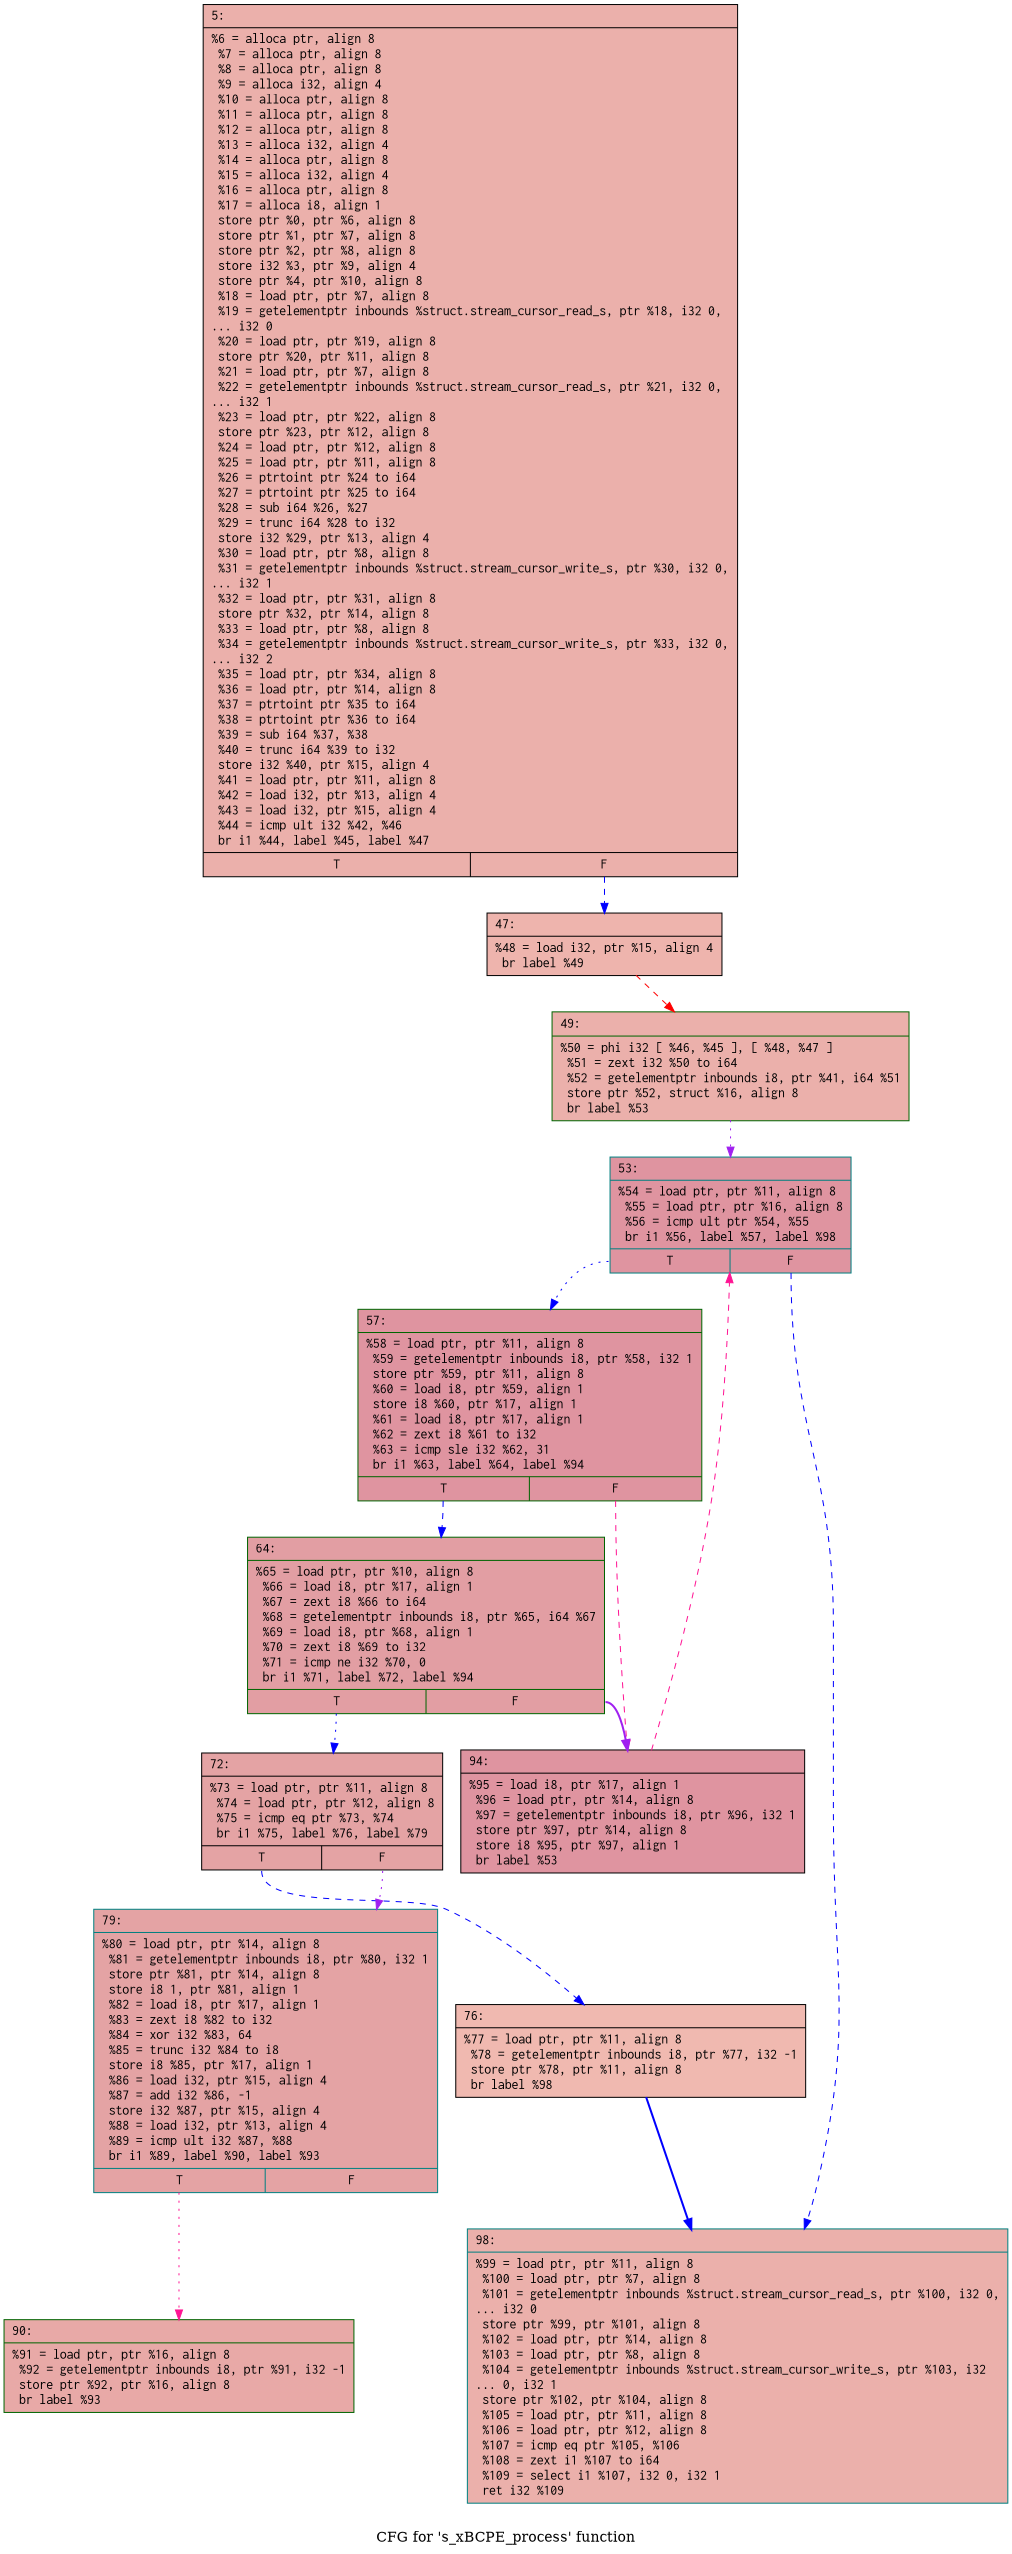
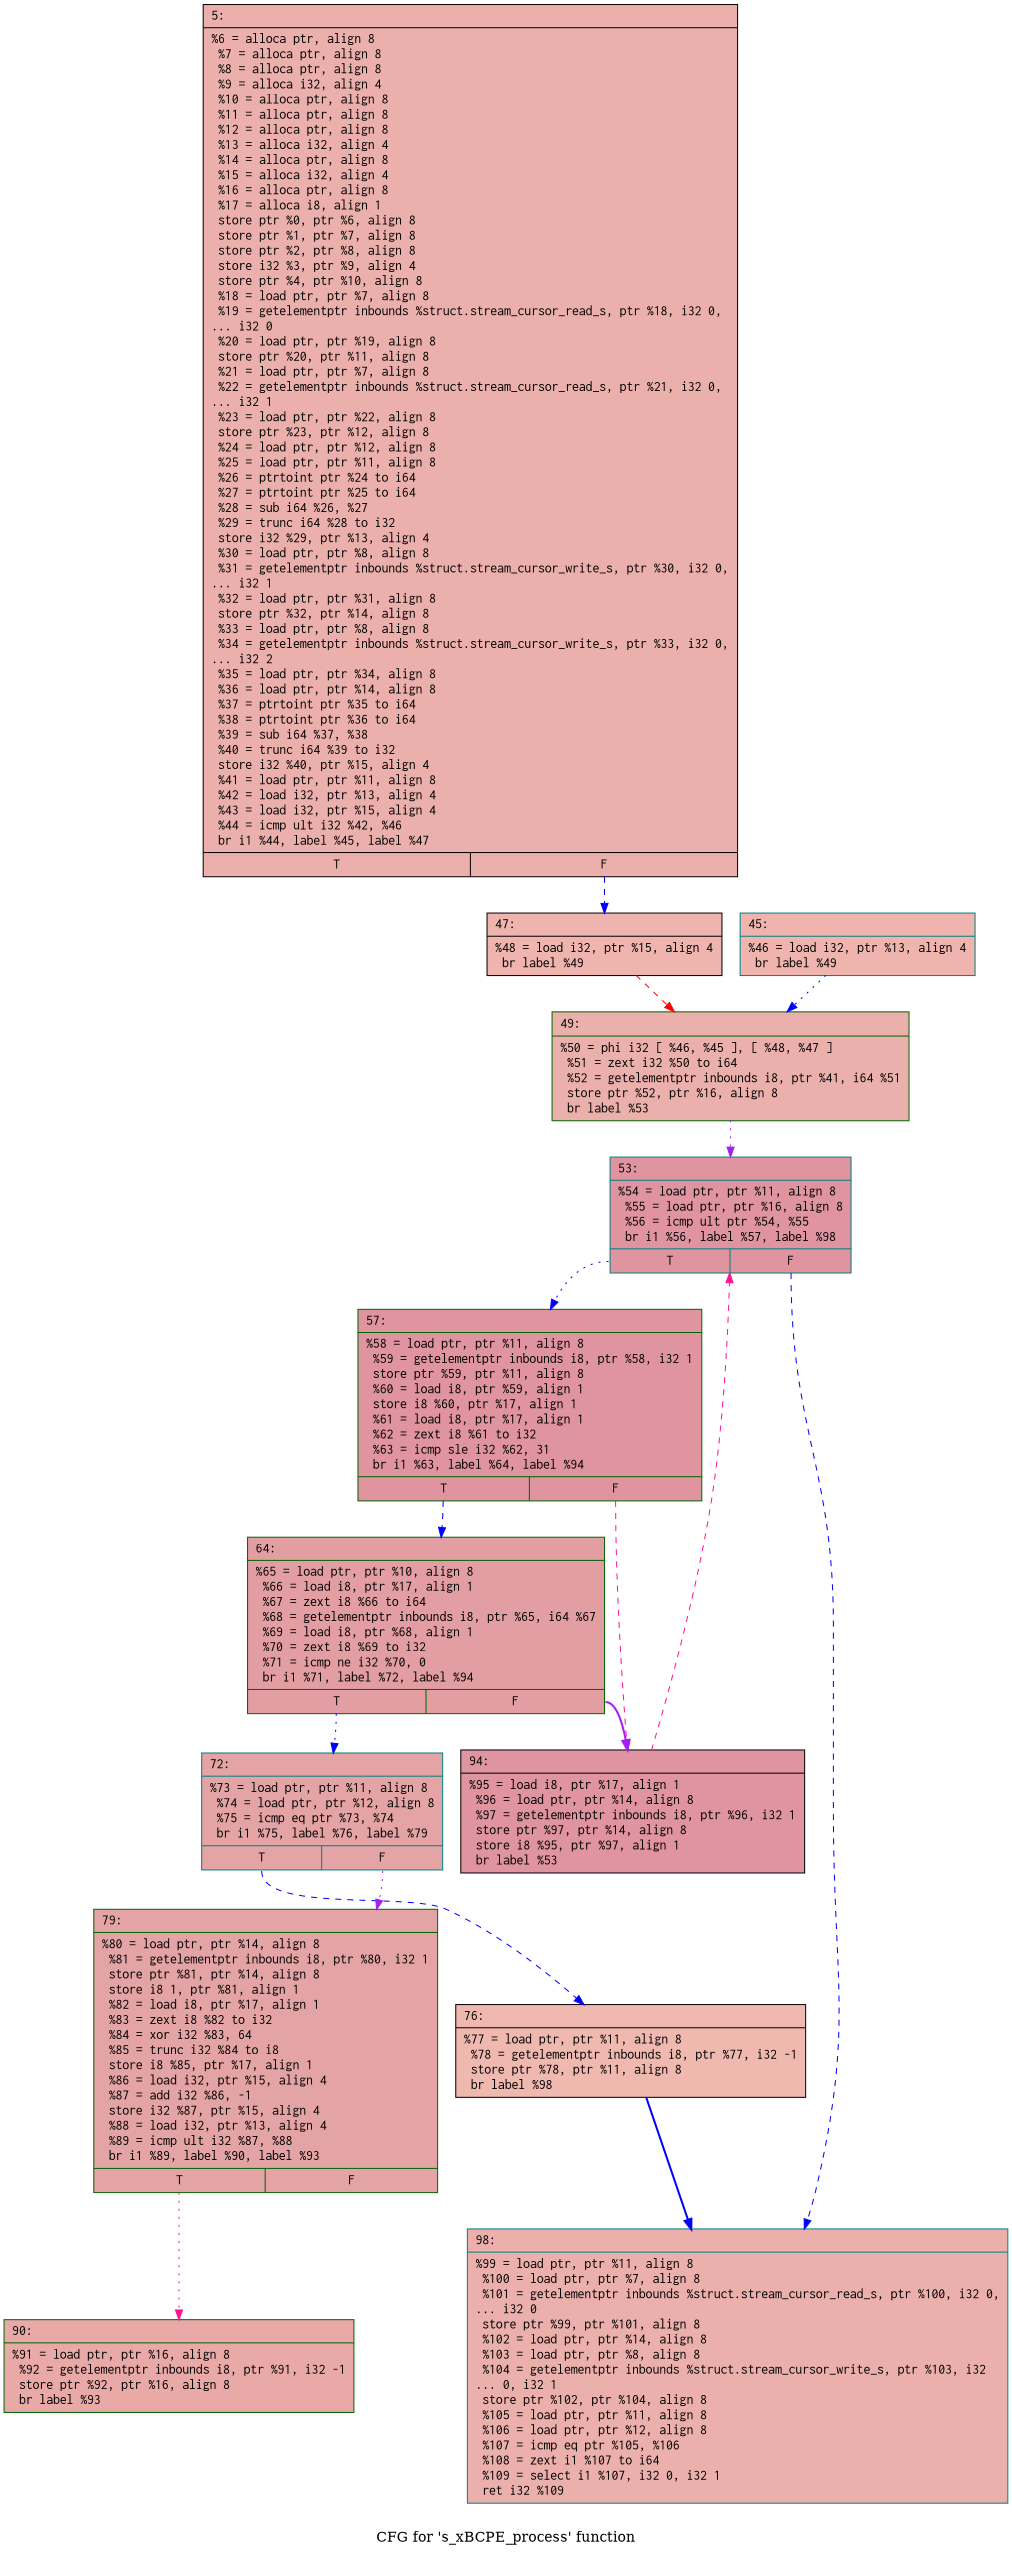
none -> (858, 944)
(680, 1093) -> (670, 1093)
(322, 1811) -> (322, 1811)
(266, 2051) -> (266, 2051)
